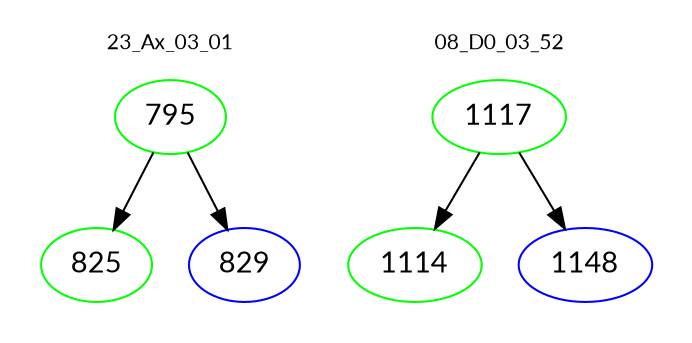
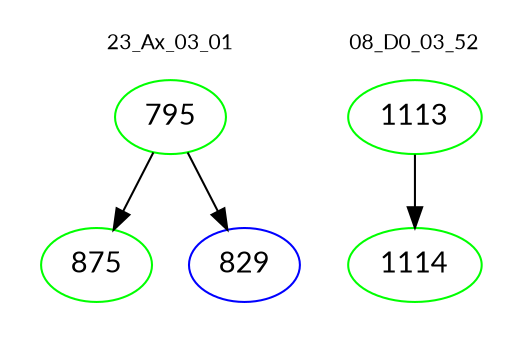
(499, 117) -> (415, 117)
(97, 265) -> (97, 265)
(585, 265) -> none
